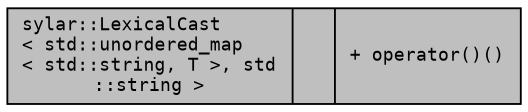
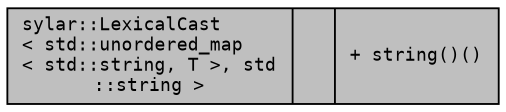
(428, 55) -> (417, 55)
